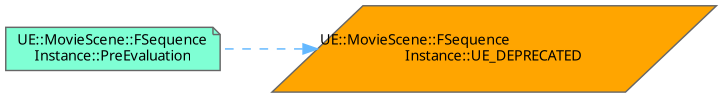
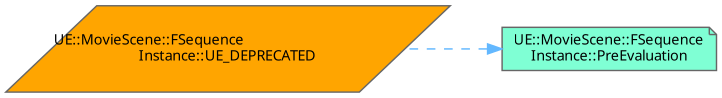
(262, 49) -> (446, 49)
